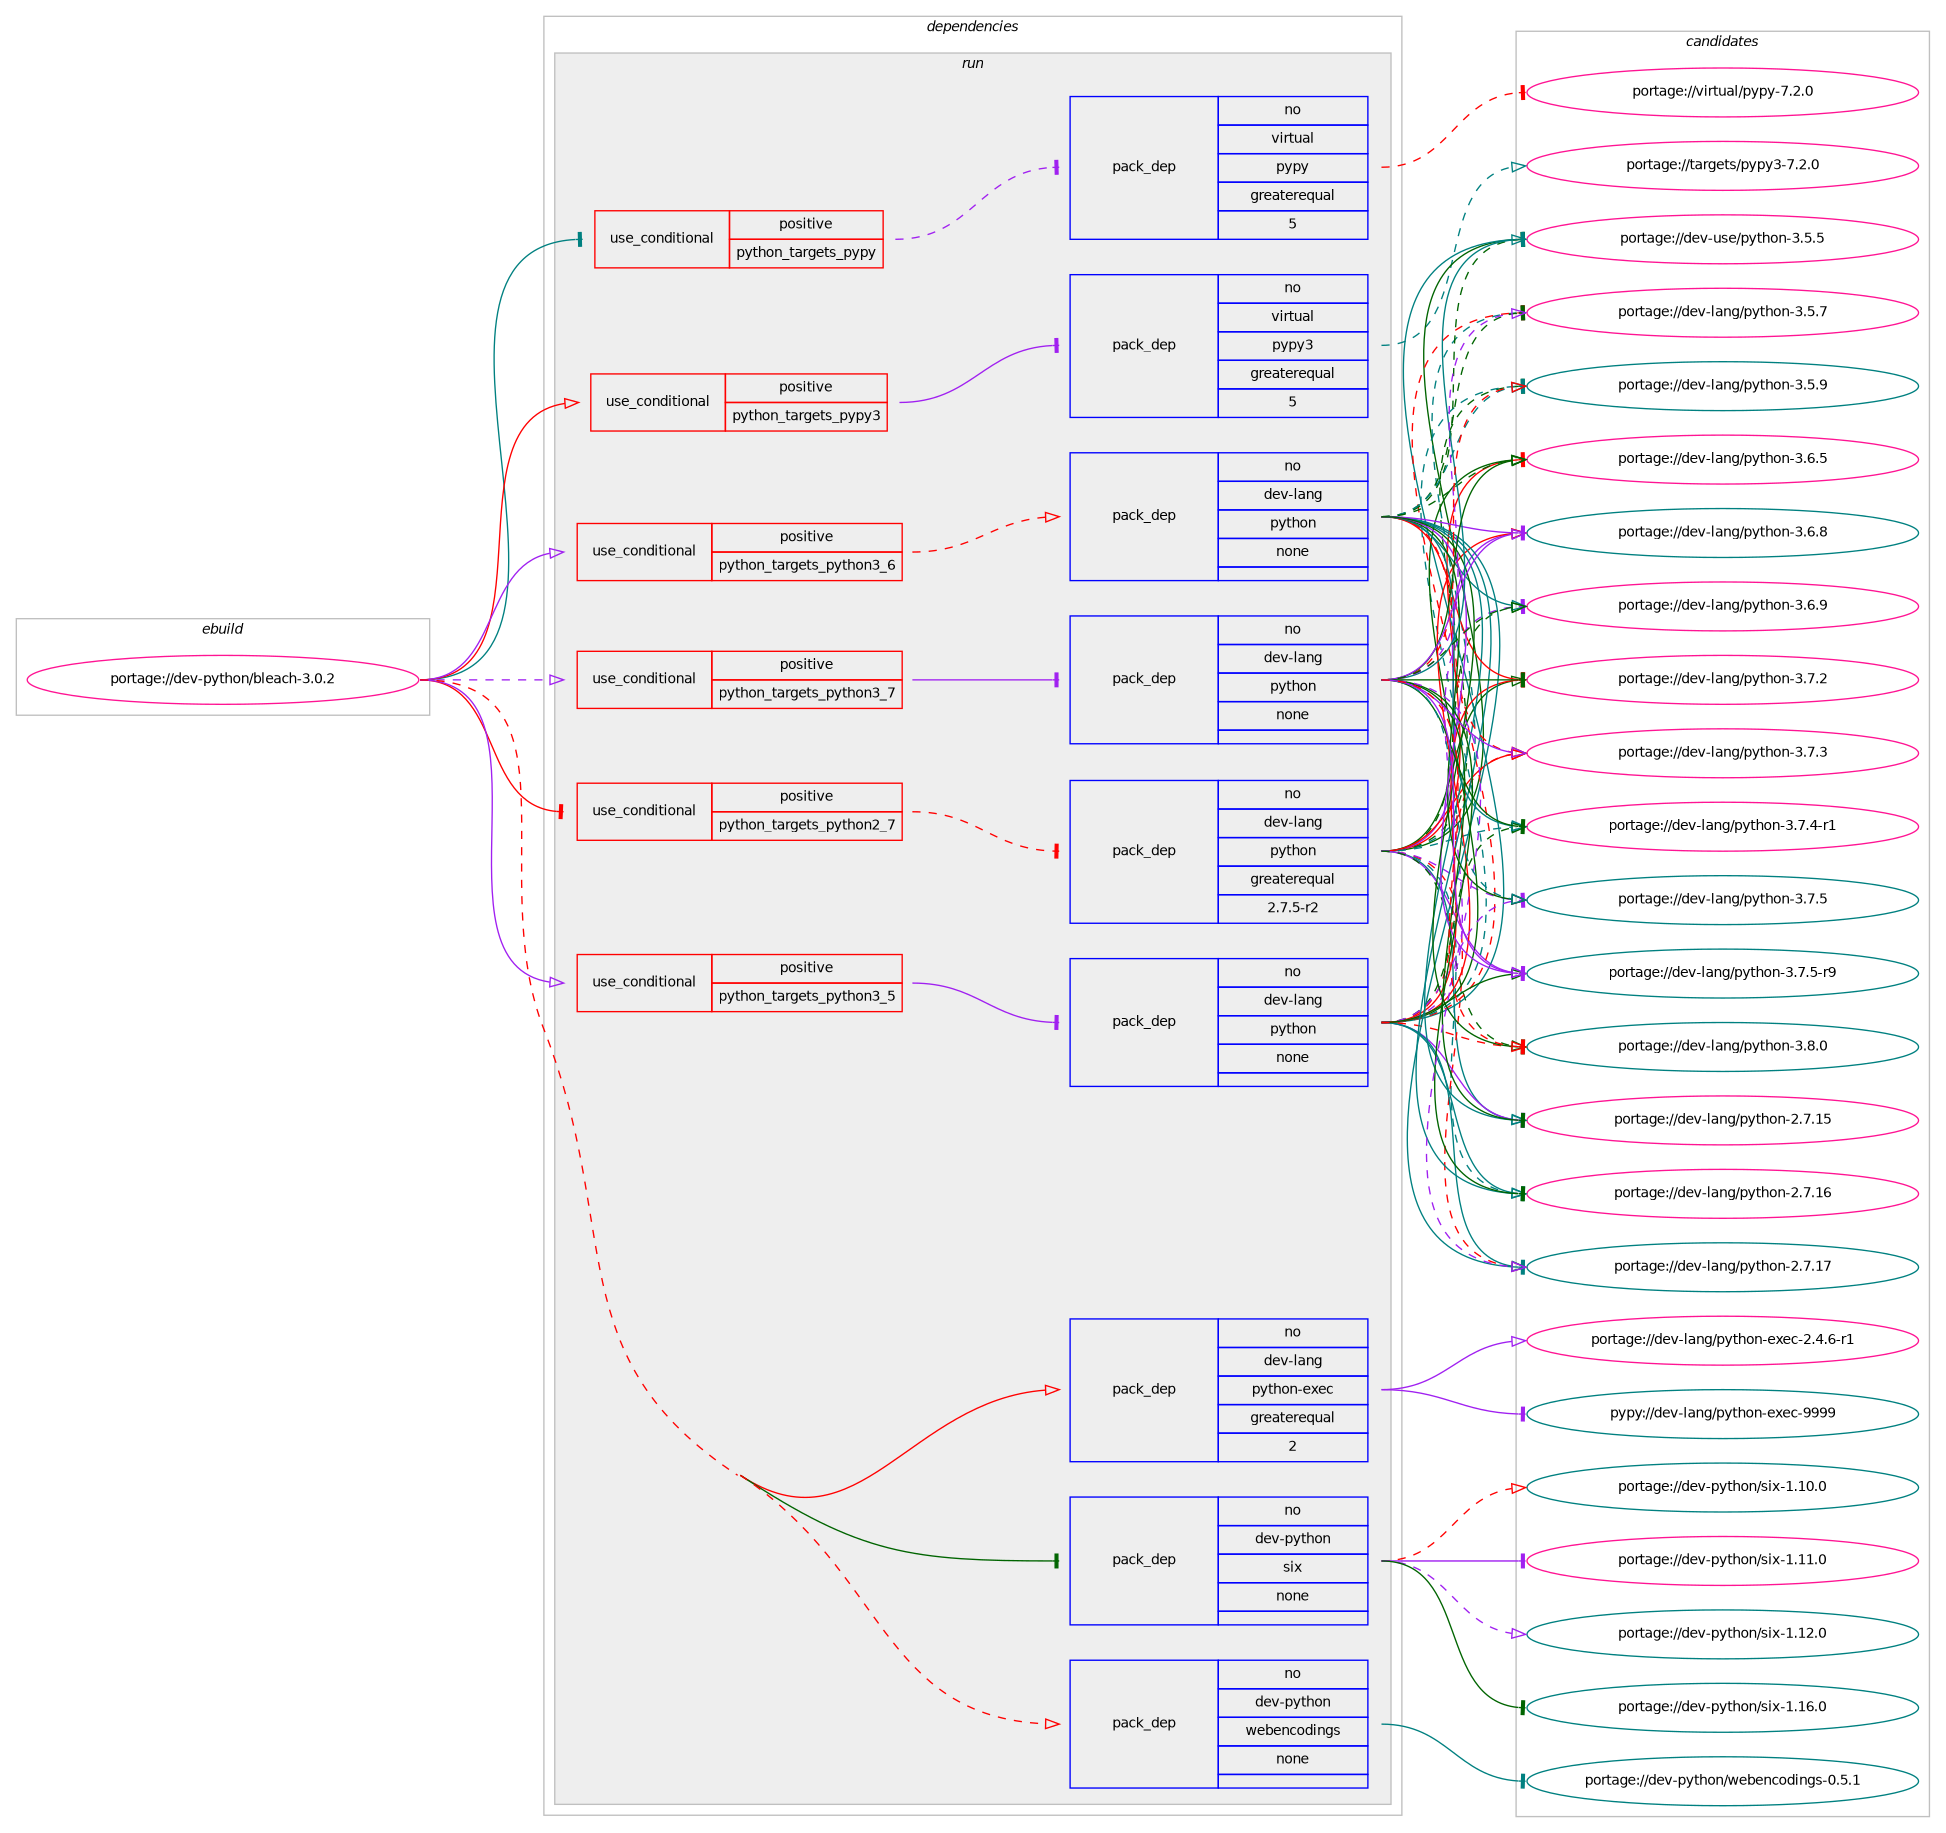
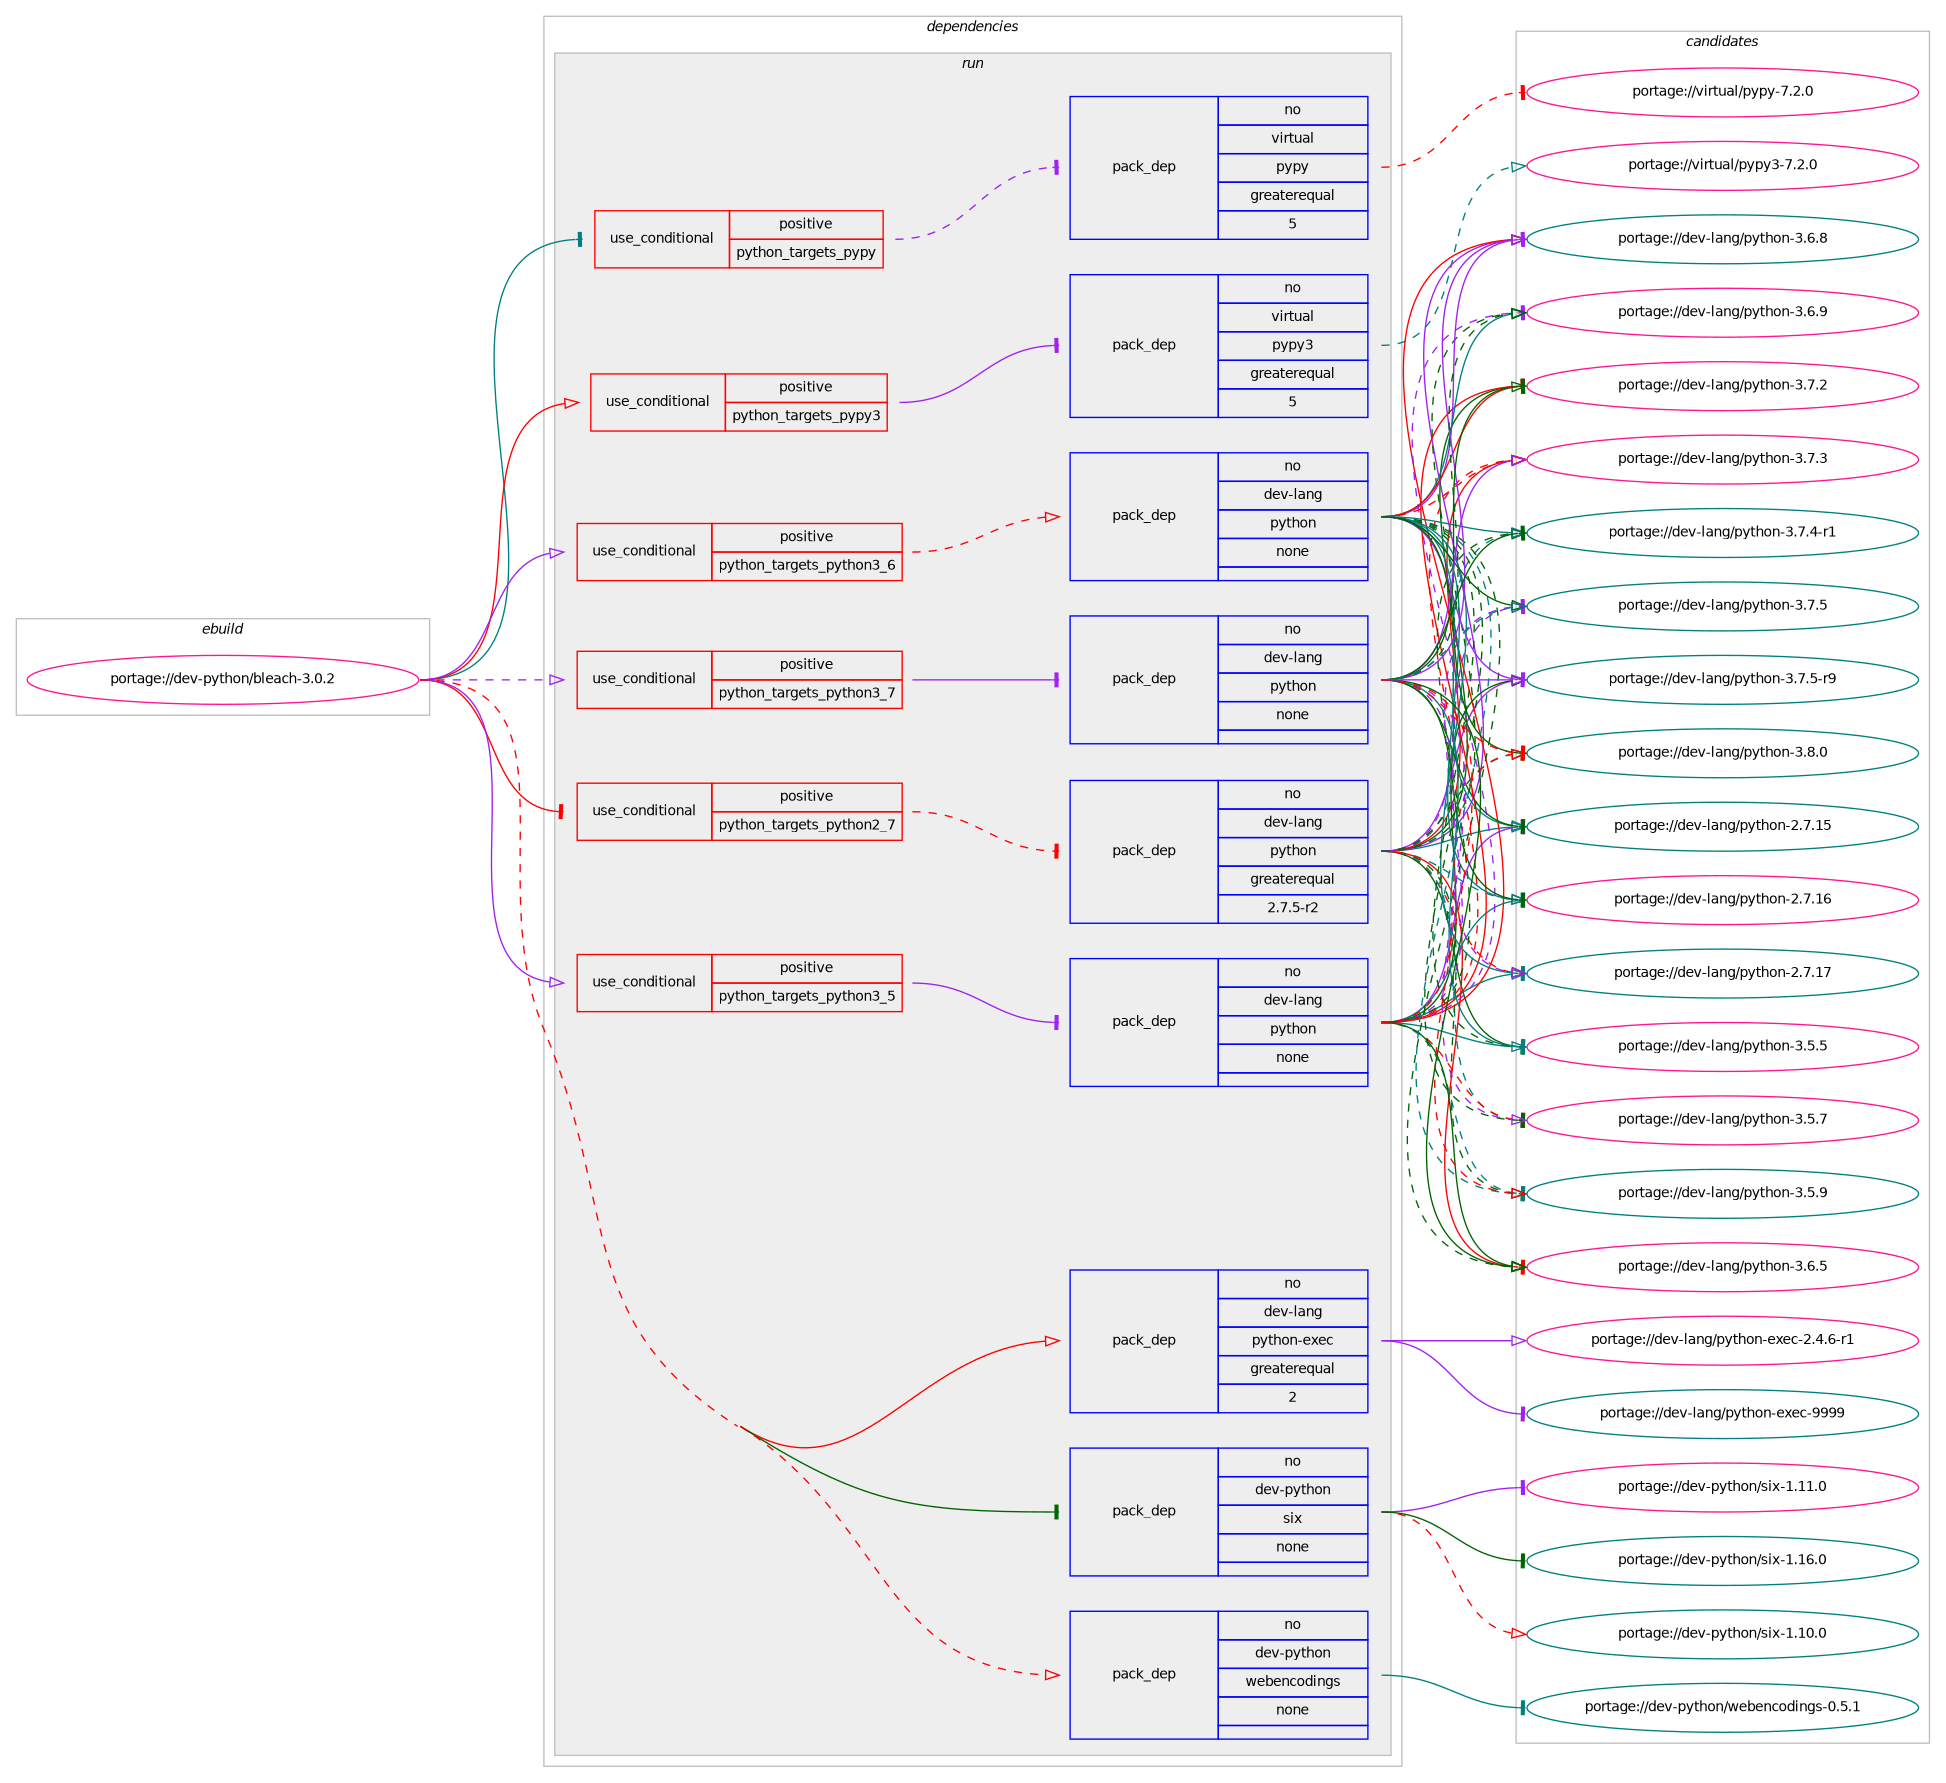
(1723, 166) -> (1723, 166)
(1723, 239) -> (1723, 1047)
(1723, 827) -> (1723, 533)
(1723, 1120) -> (1723, 827)
(1723, 1414) -> (1723, 1414)
(1723, 1634) -> none
